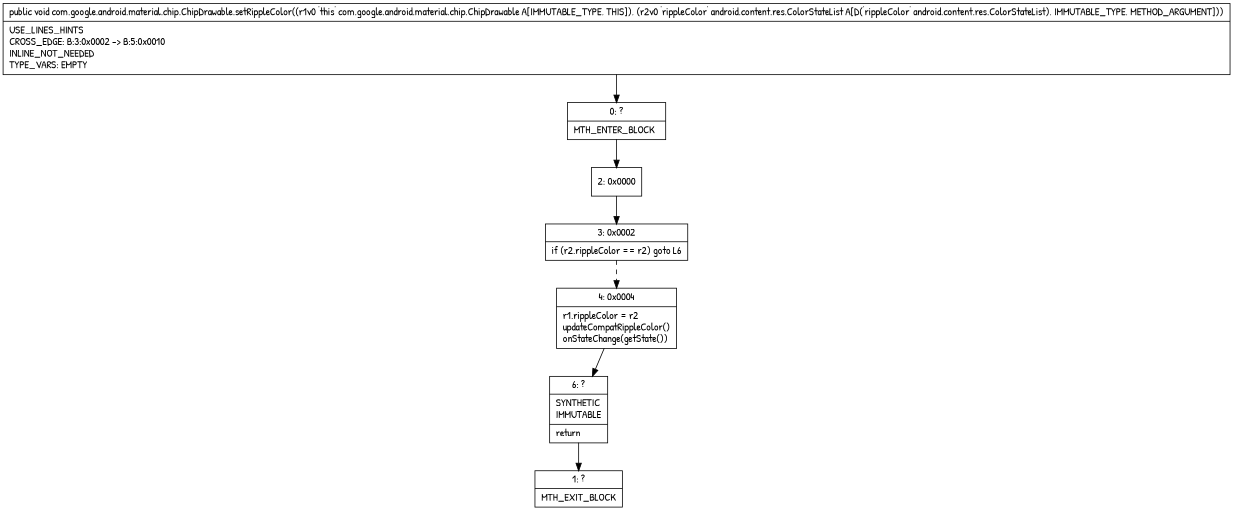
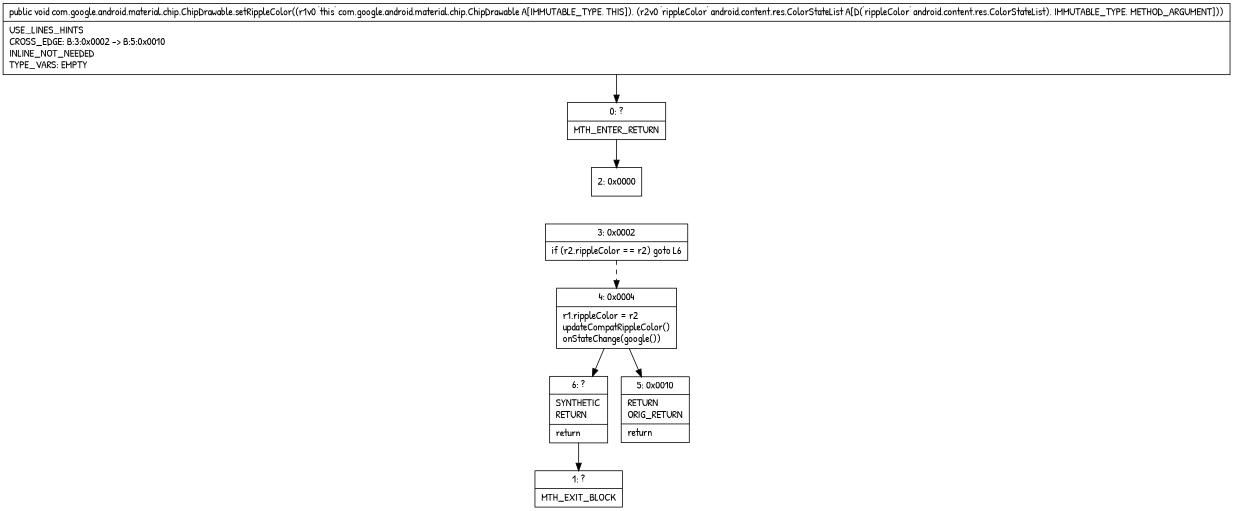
(615, 130) -> (617, 130)
(617, 206) -> none
(615, 339) -> (612, 339)
none -> (655, 410)
(579, 415) -> (571, 415)
